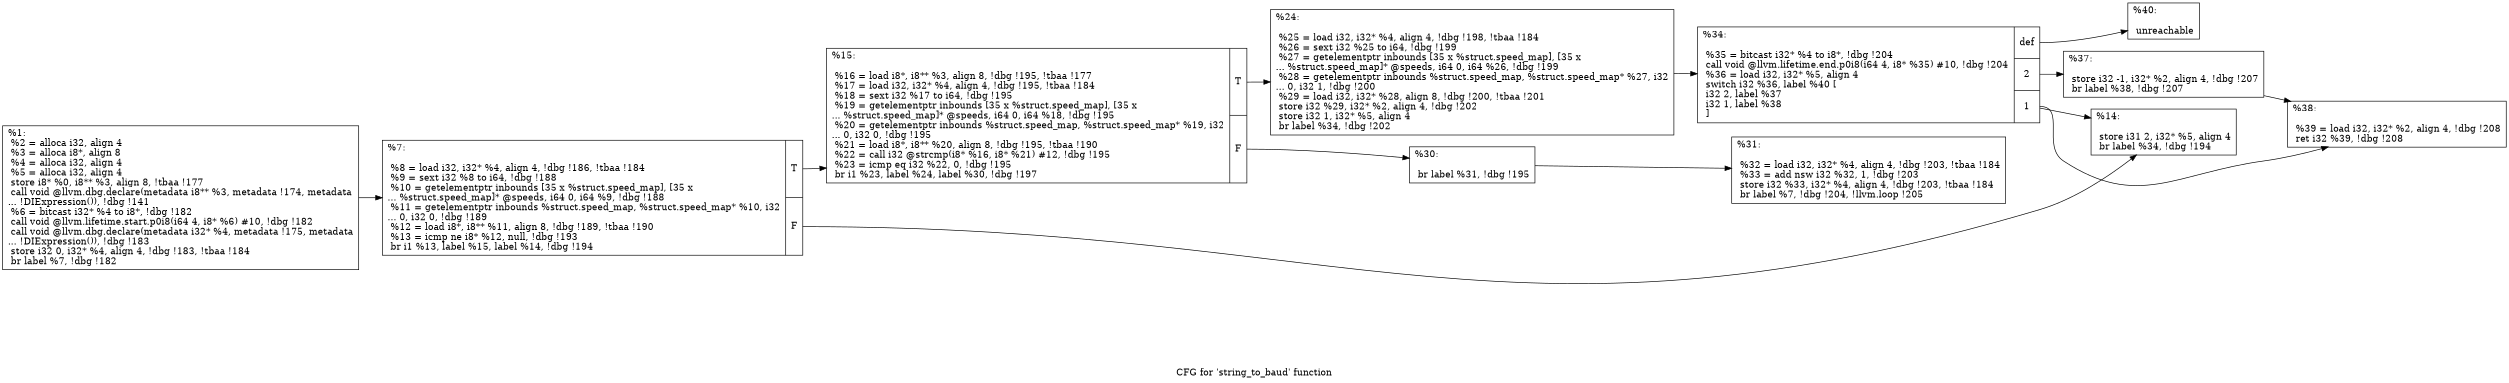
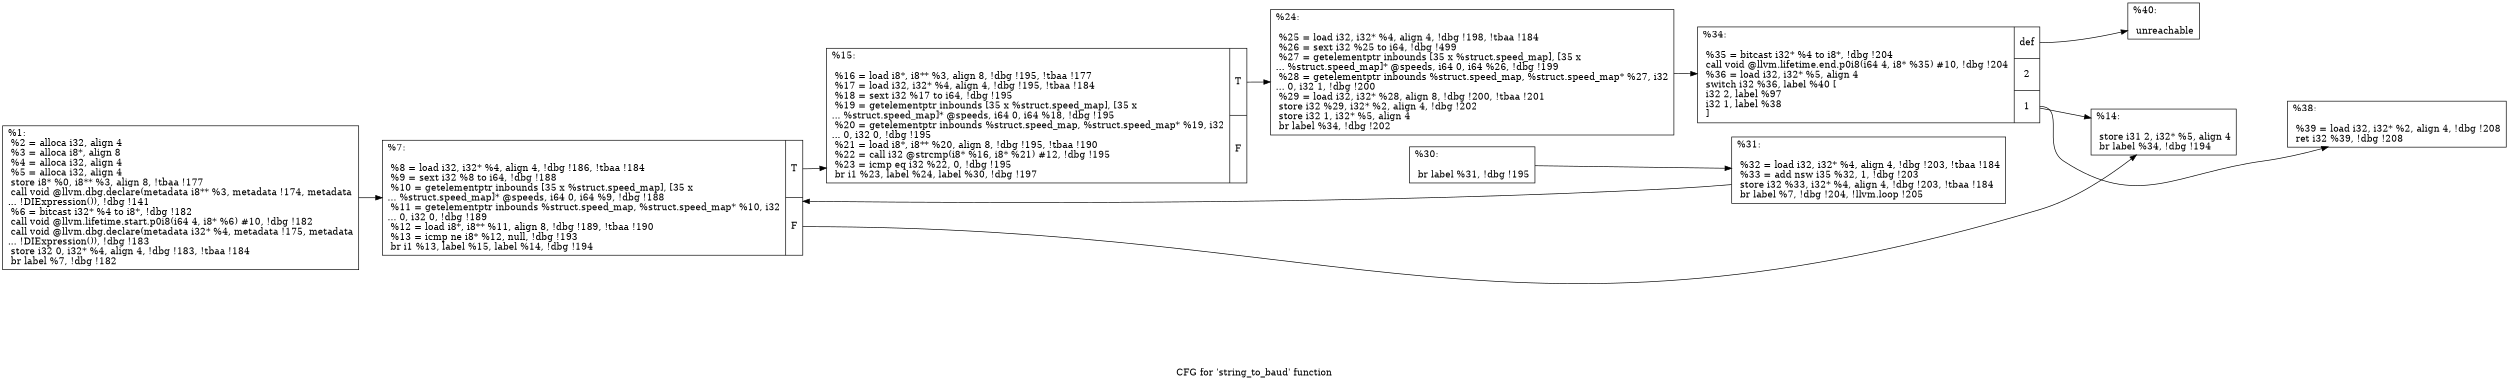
(1366, 48) -> (1366, 48)
(2164, 74) -> none
(1743, 95) -> (1743, 95)
(1325, 152) -> none
(1828, 175) -> (1828, 175)
none -> (1271, 201)
